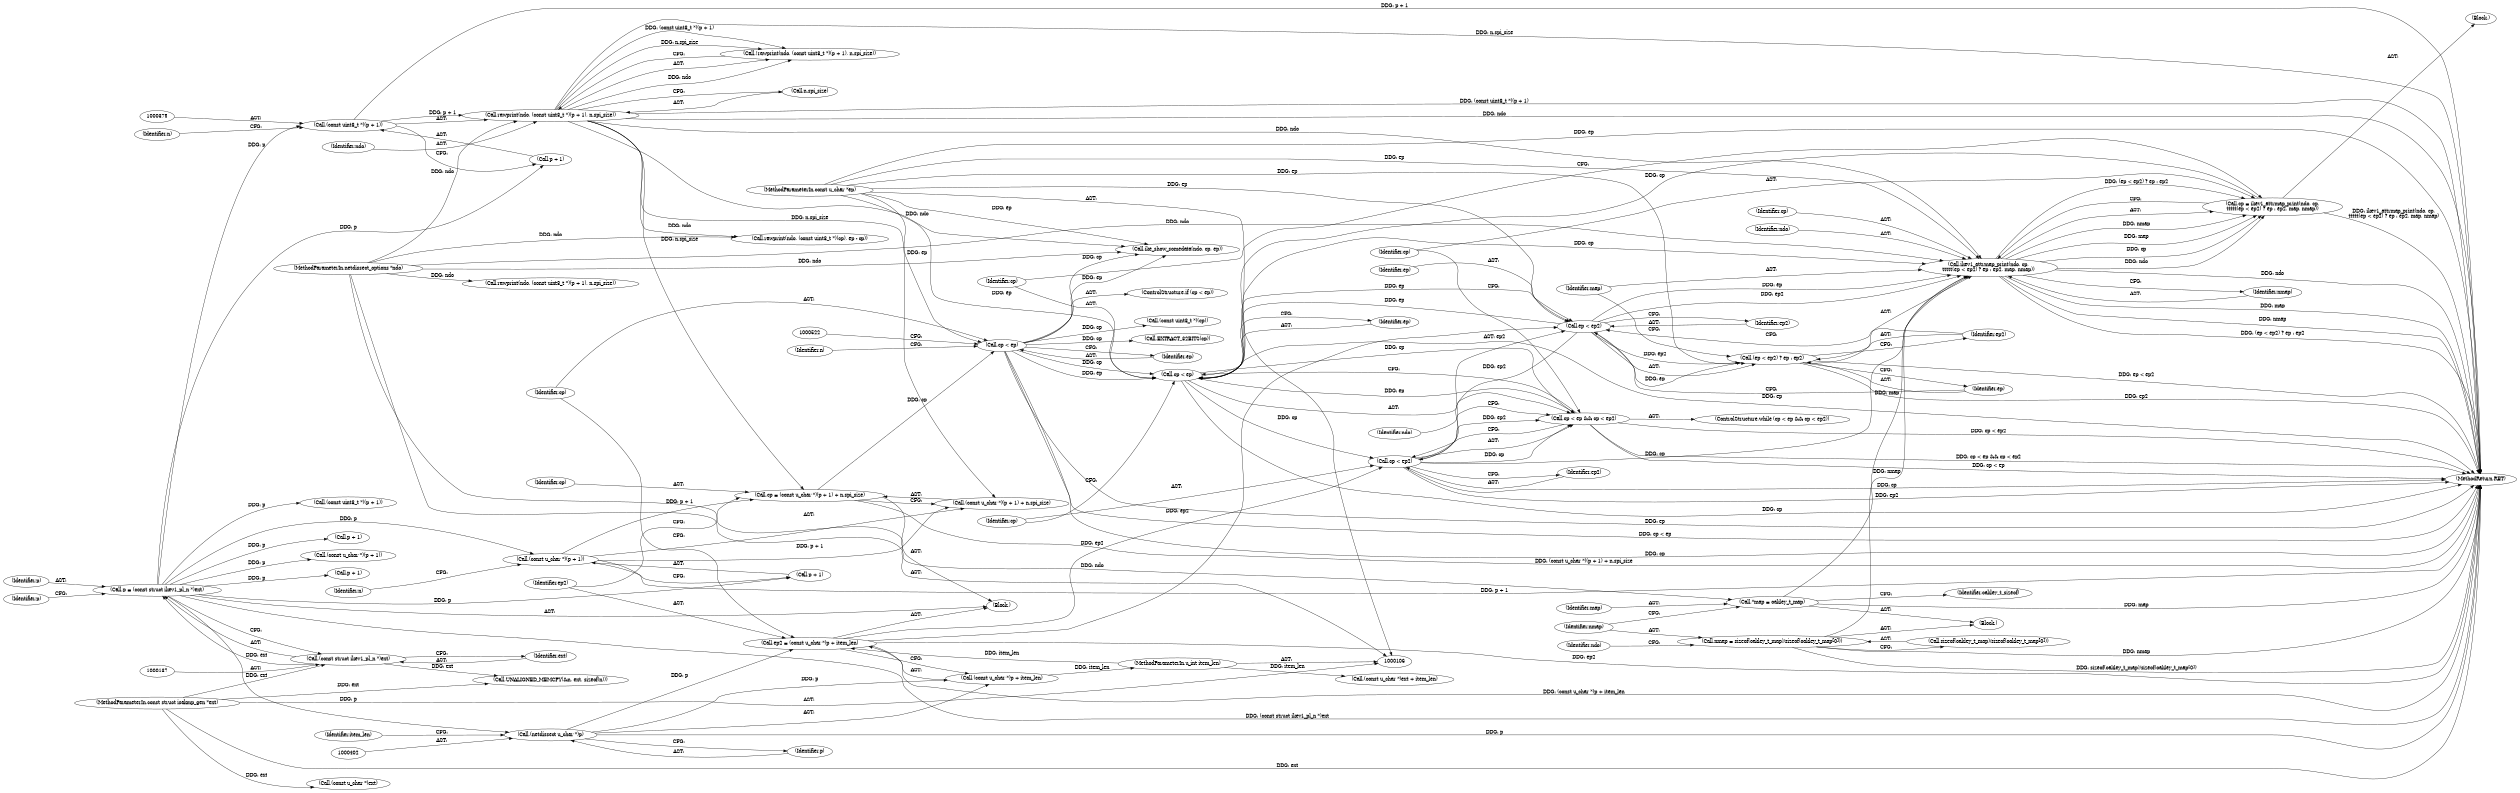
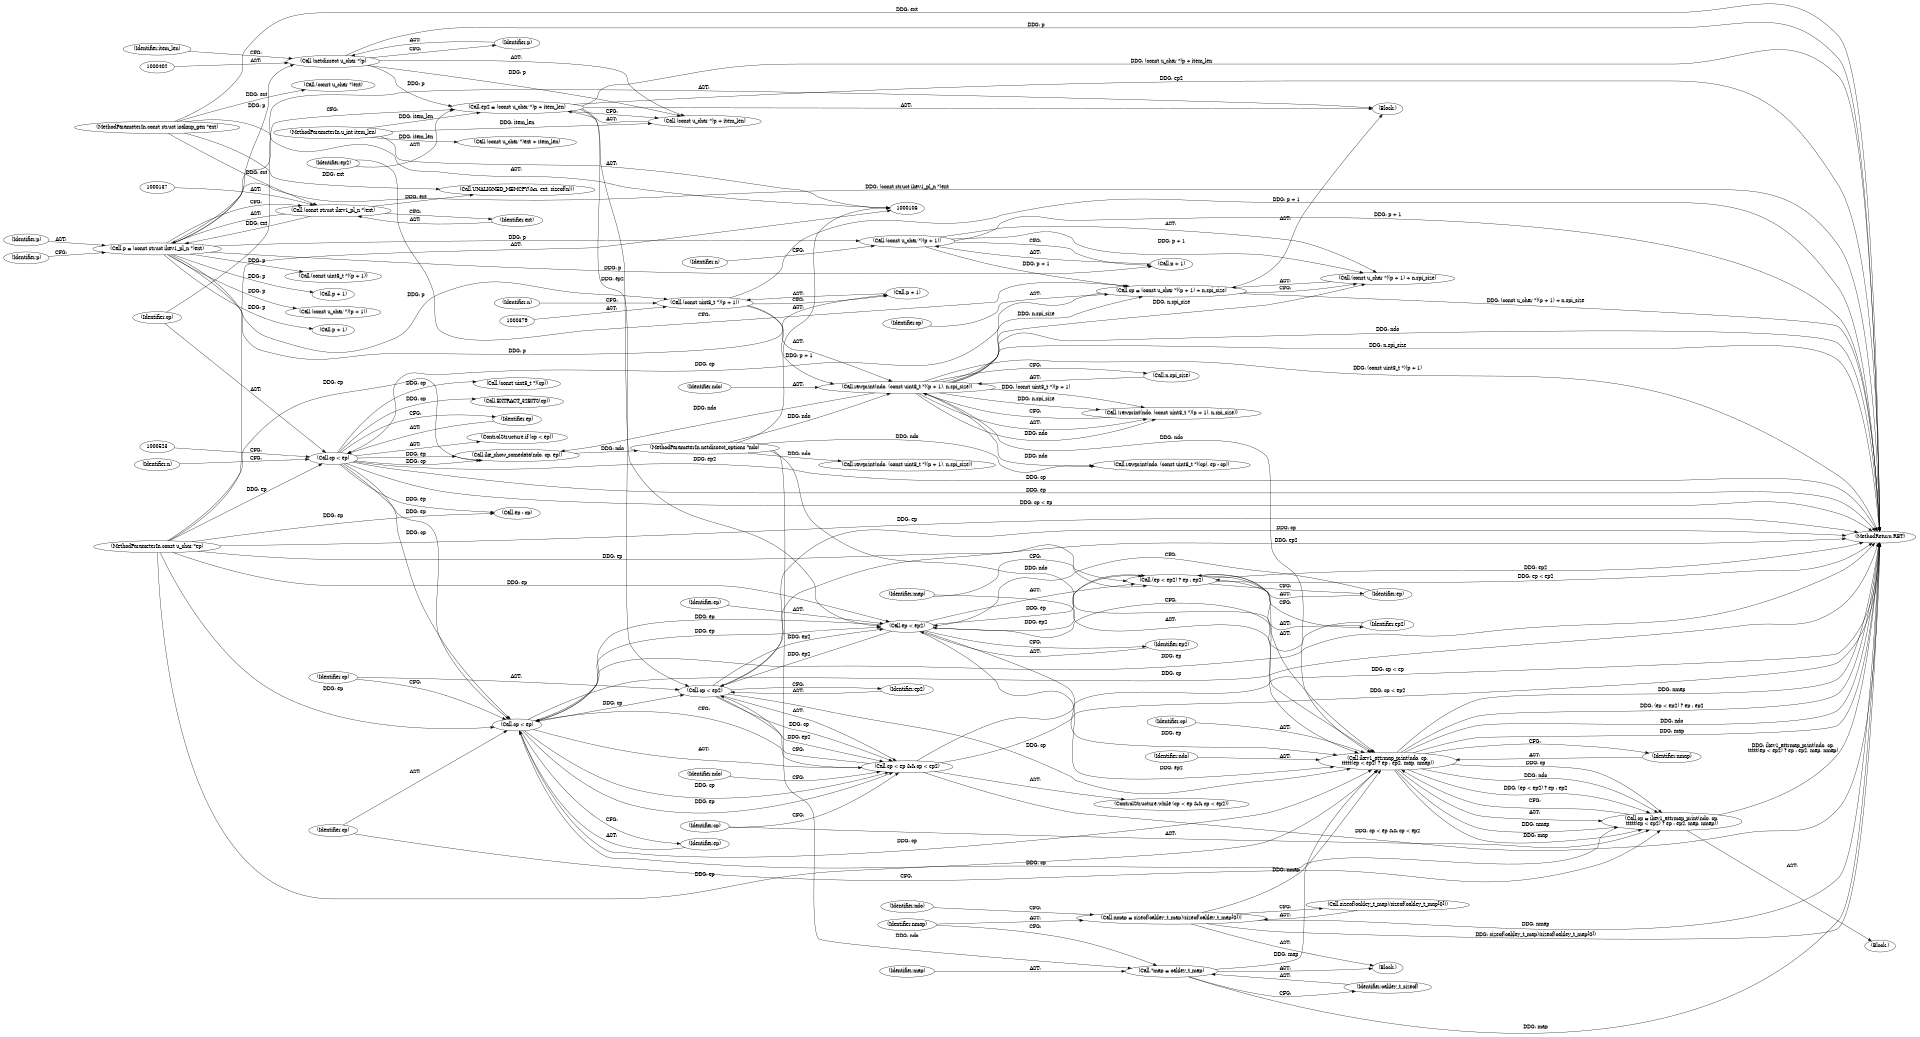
(770, 267) -> (605, 452)
(810, 333) -> (157, 447)
(1494, 337) -> (799, 637)
none -> (517, 513)
(1090, 672) -> (520, 128)
none -> (1282, 979)
